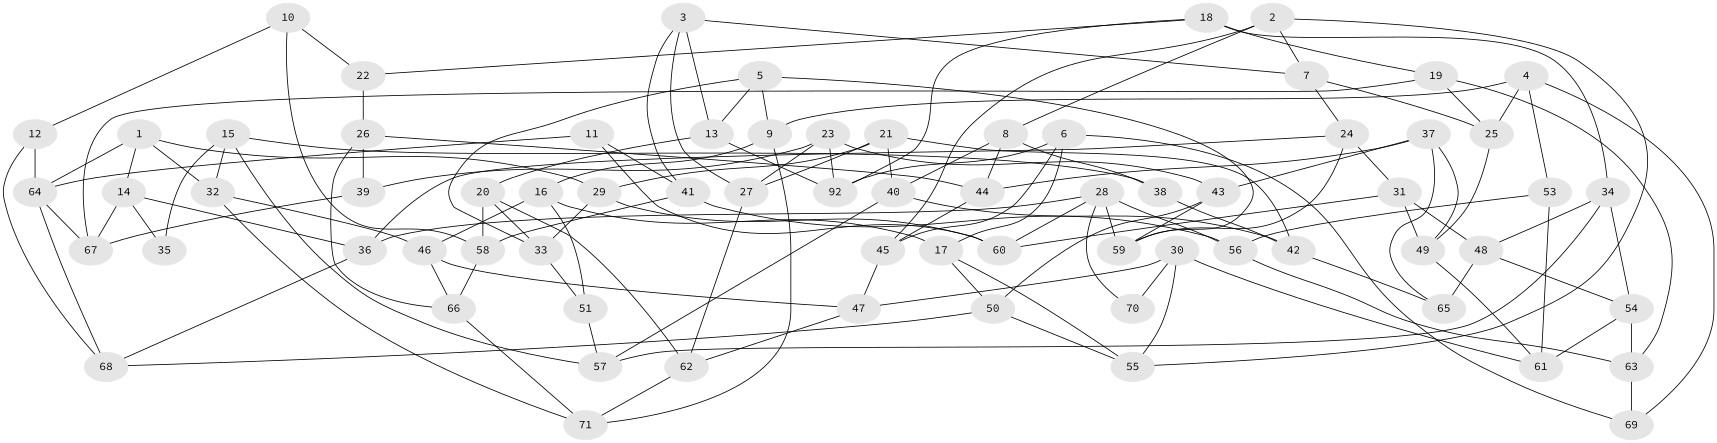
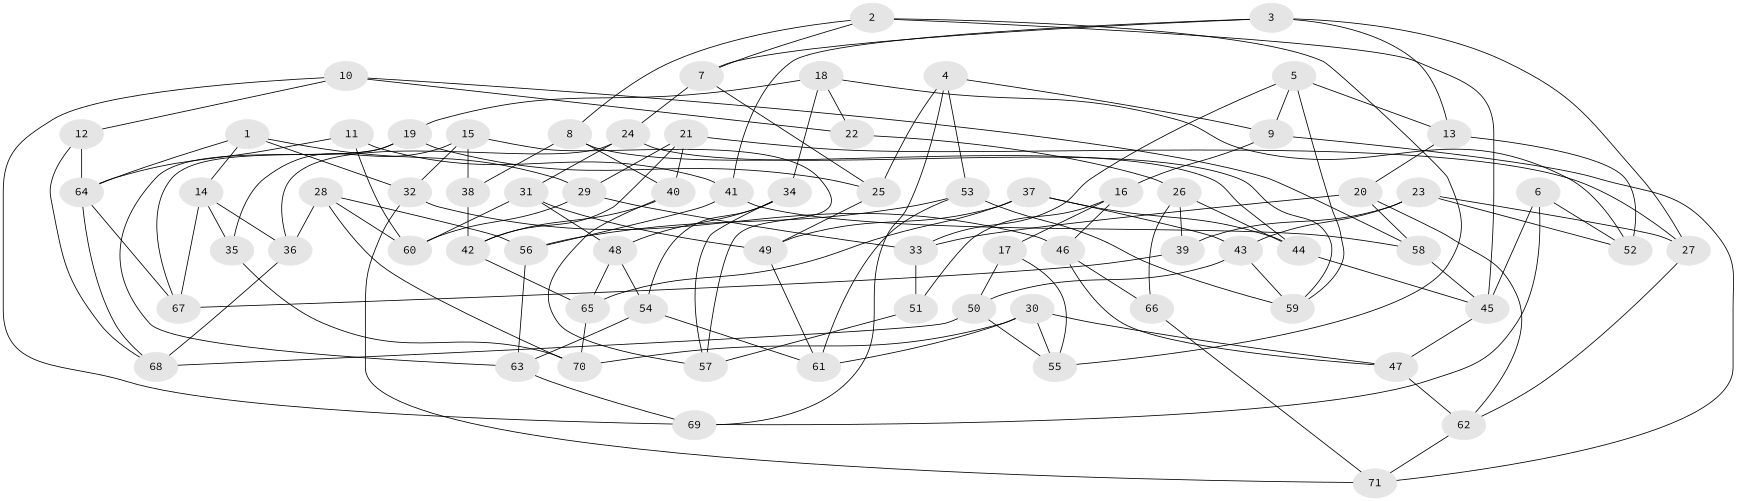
(835, 192) -> (1630, 251)
(1035, 210) -> none
(1111, 222) -> (1128, 254)
(468, 280) -> (1453, 280)
none -> (584, 332)
none -> (392, 341)
none -> (80, 371)
